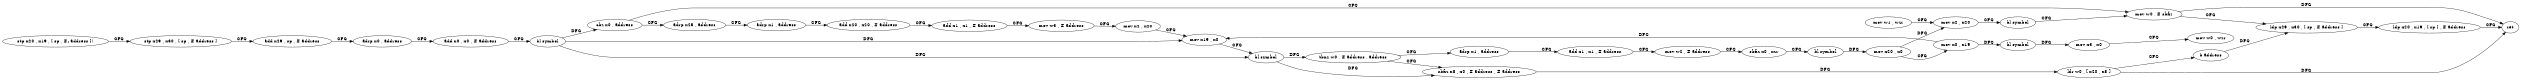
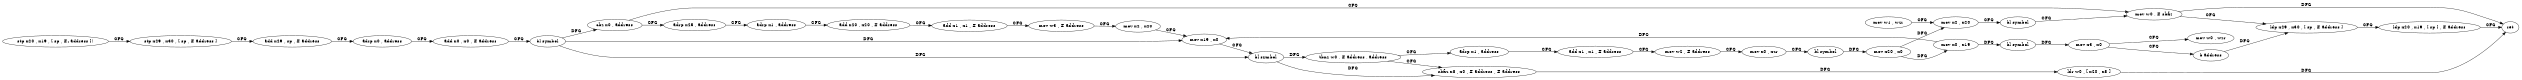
(1764, 52) -> (1764, 52)
(1923, 56) -> (1923, 56)
(2153, 63) -> (2149, 51)
